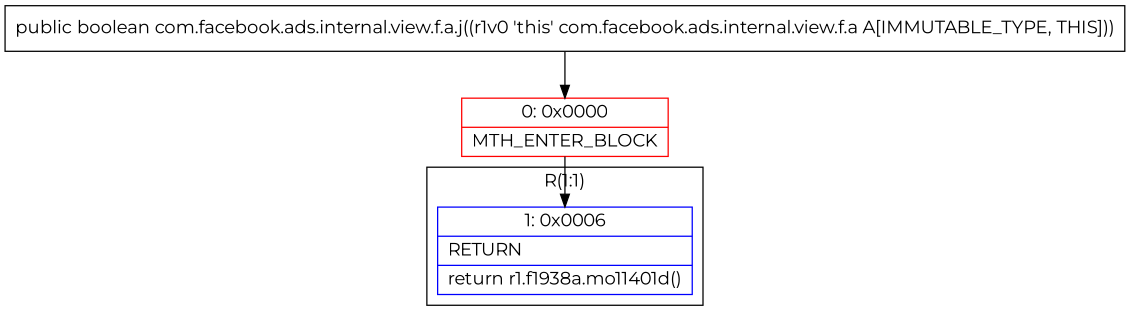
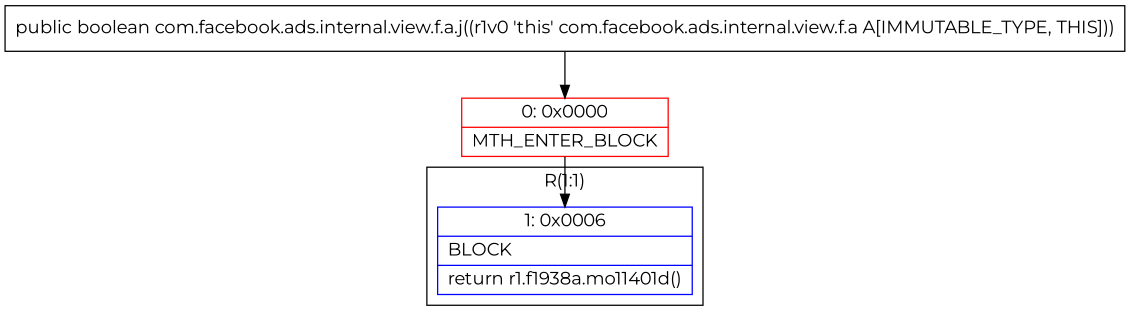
(485, 250) -> (480, 250)
